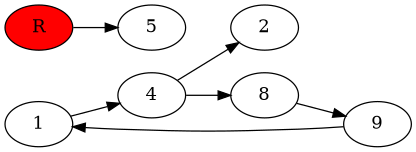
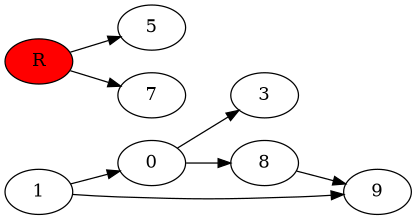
(265, 28) -> (265, 95)
(152, 95) -> (152, 163)
none -> (152, 95)
(215, 131) -> (202, 199)
